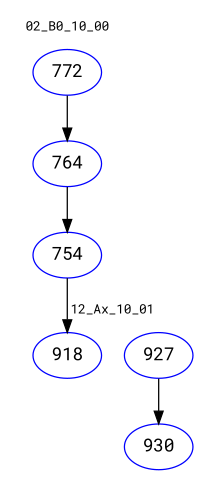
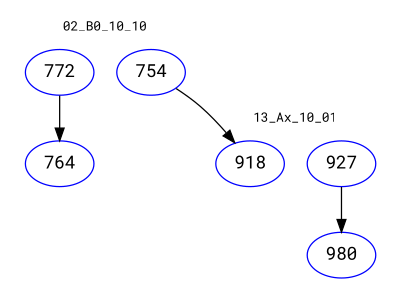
(68, 27) -> (105, 27)
(67, 203) -> none
(113, 310) -> (296, 119)
(159, 447) -> (341, 255)
